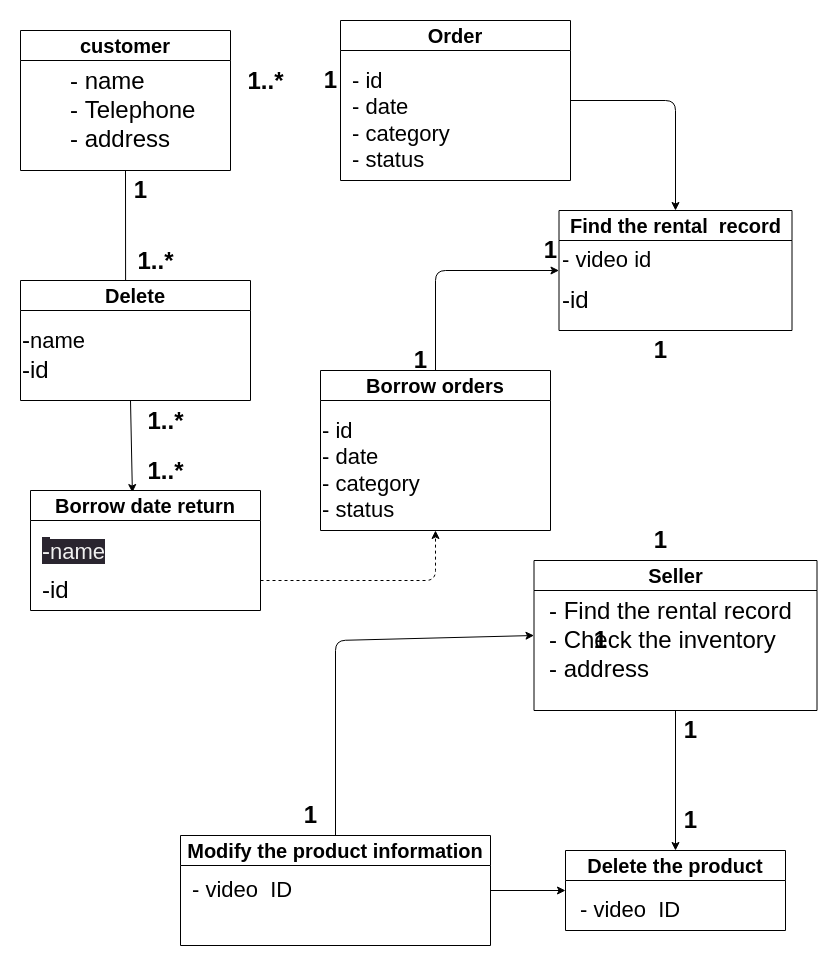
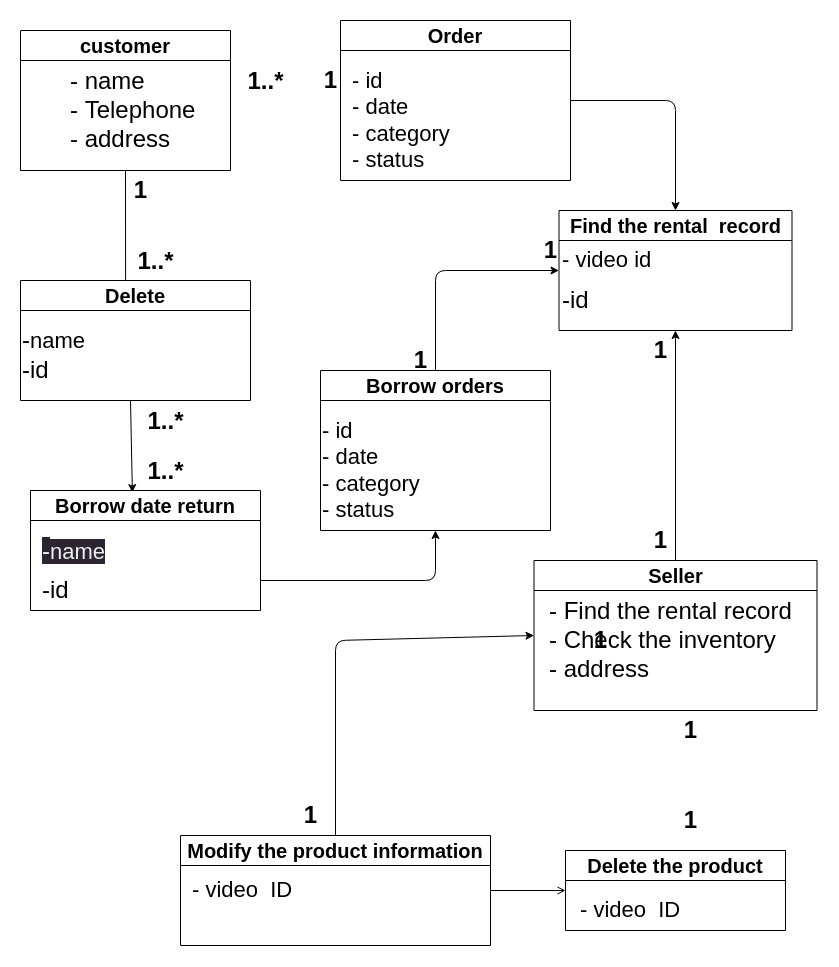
none -> (676, 449)
(365, 581) -> (365, 581)
(676, 778) -> none
(557, 891) -> (559, 891)
